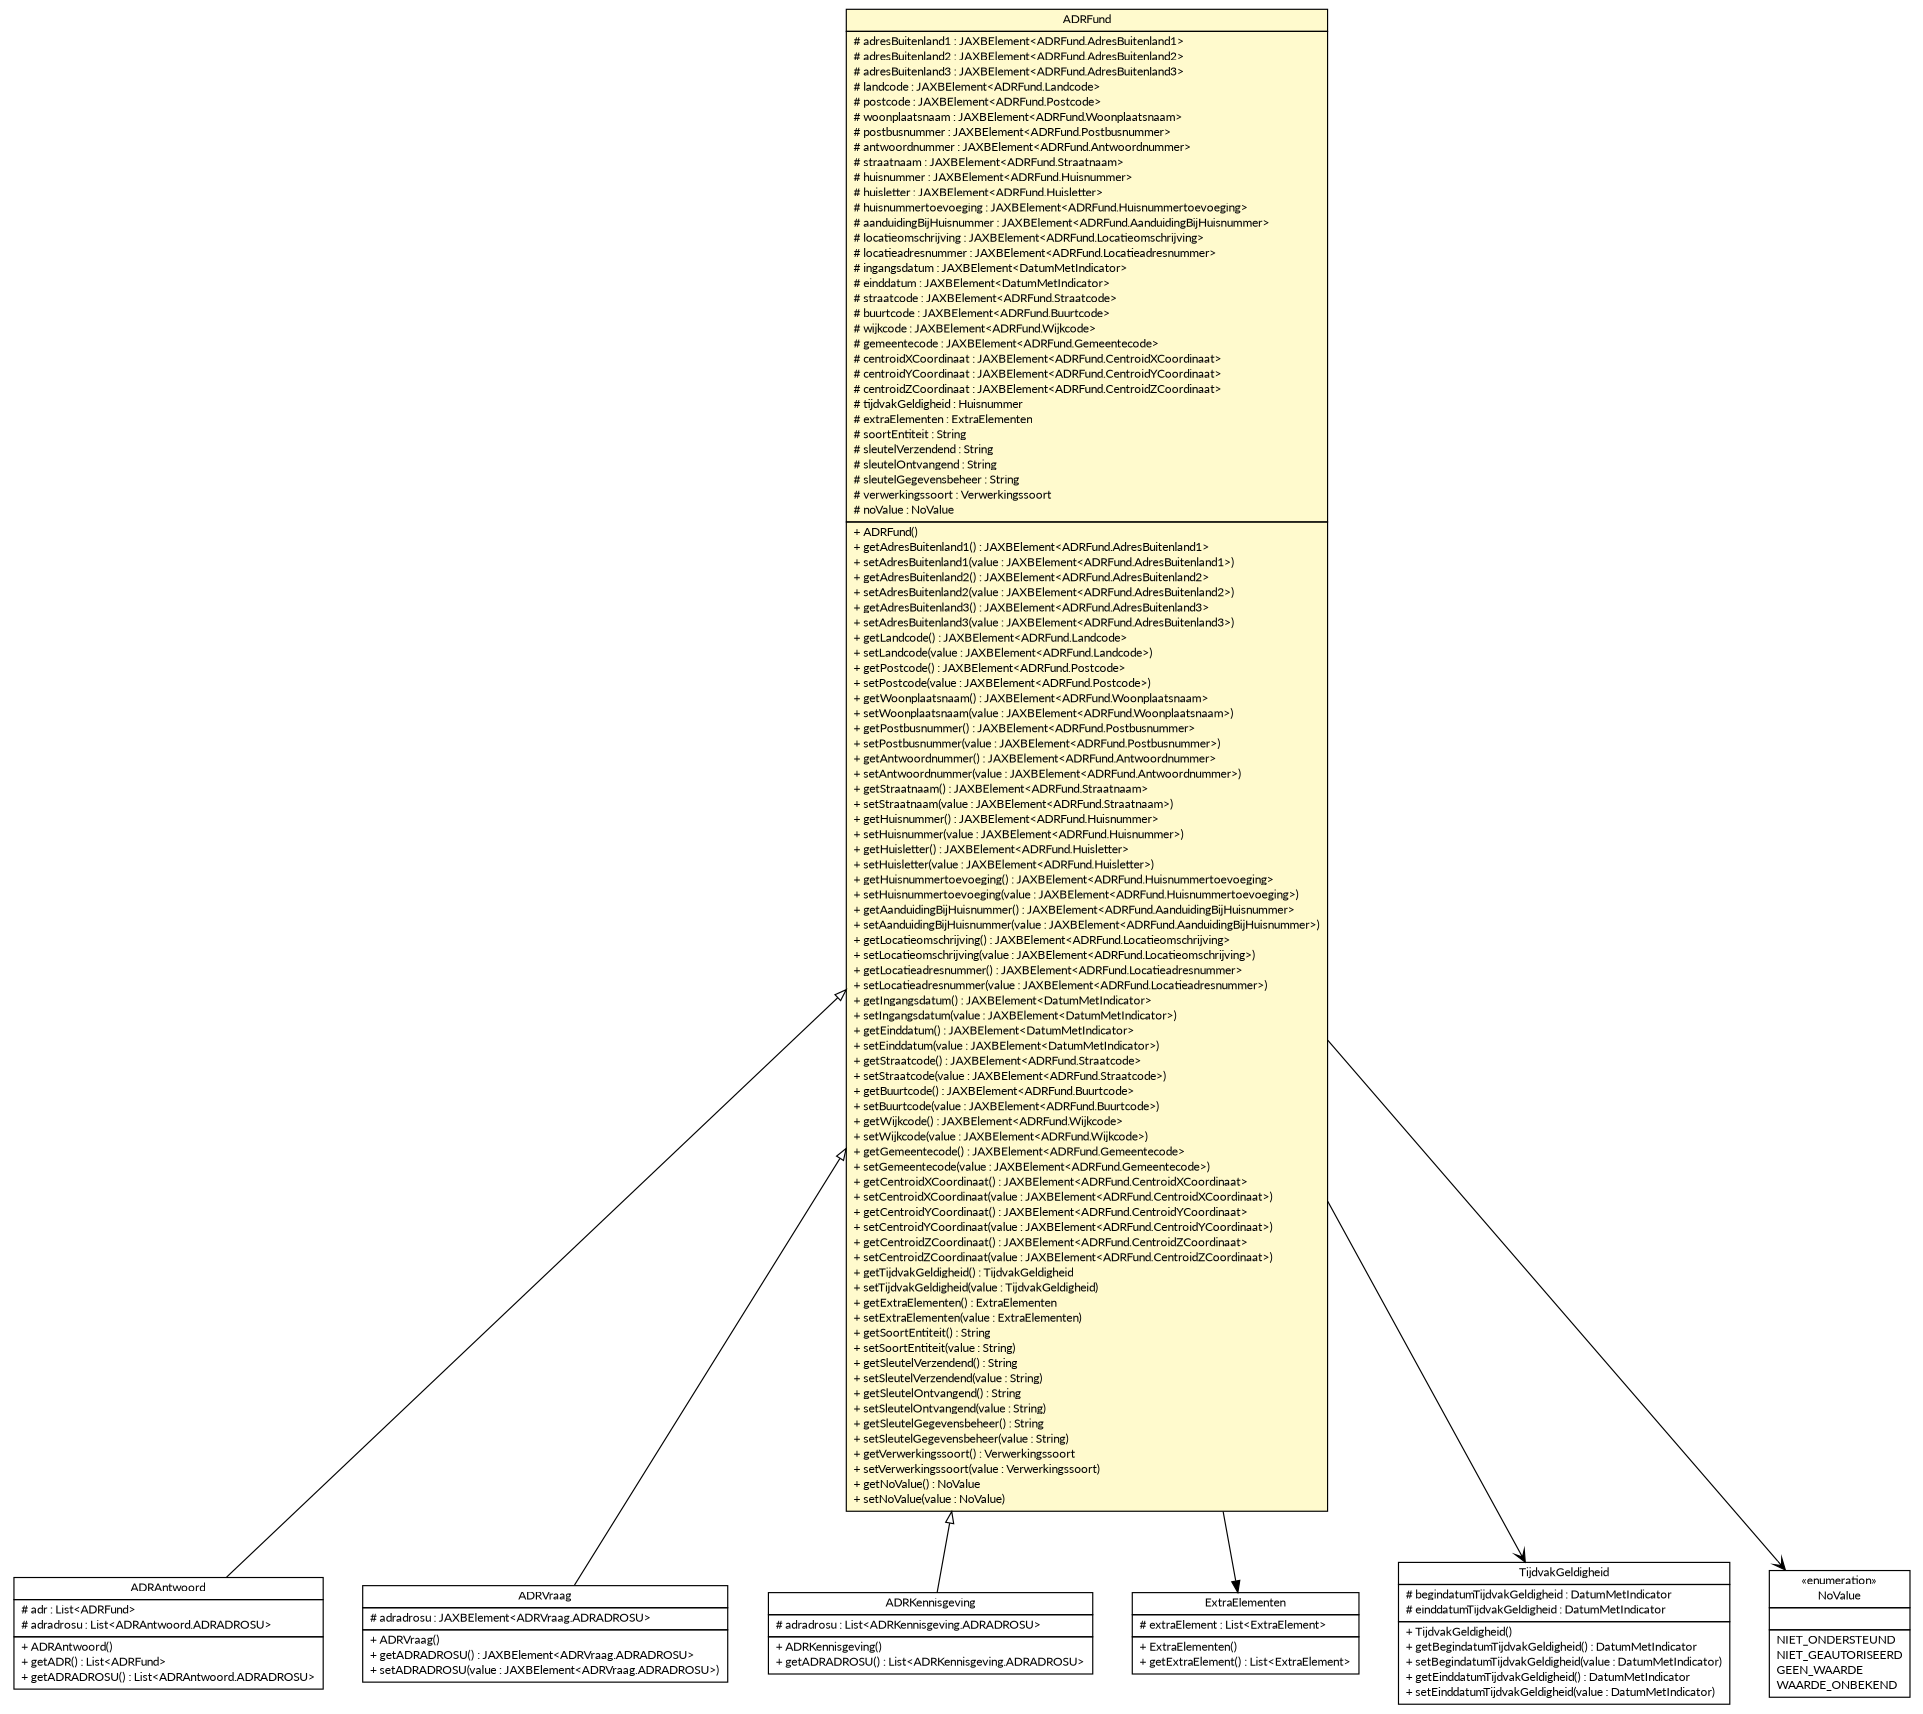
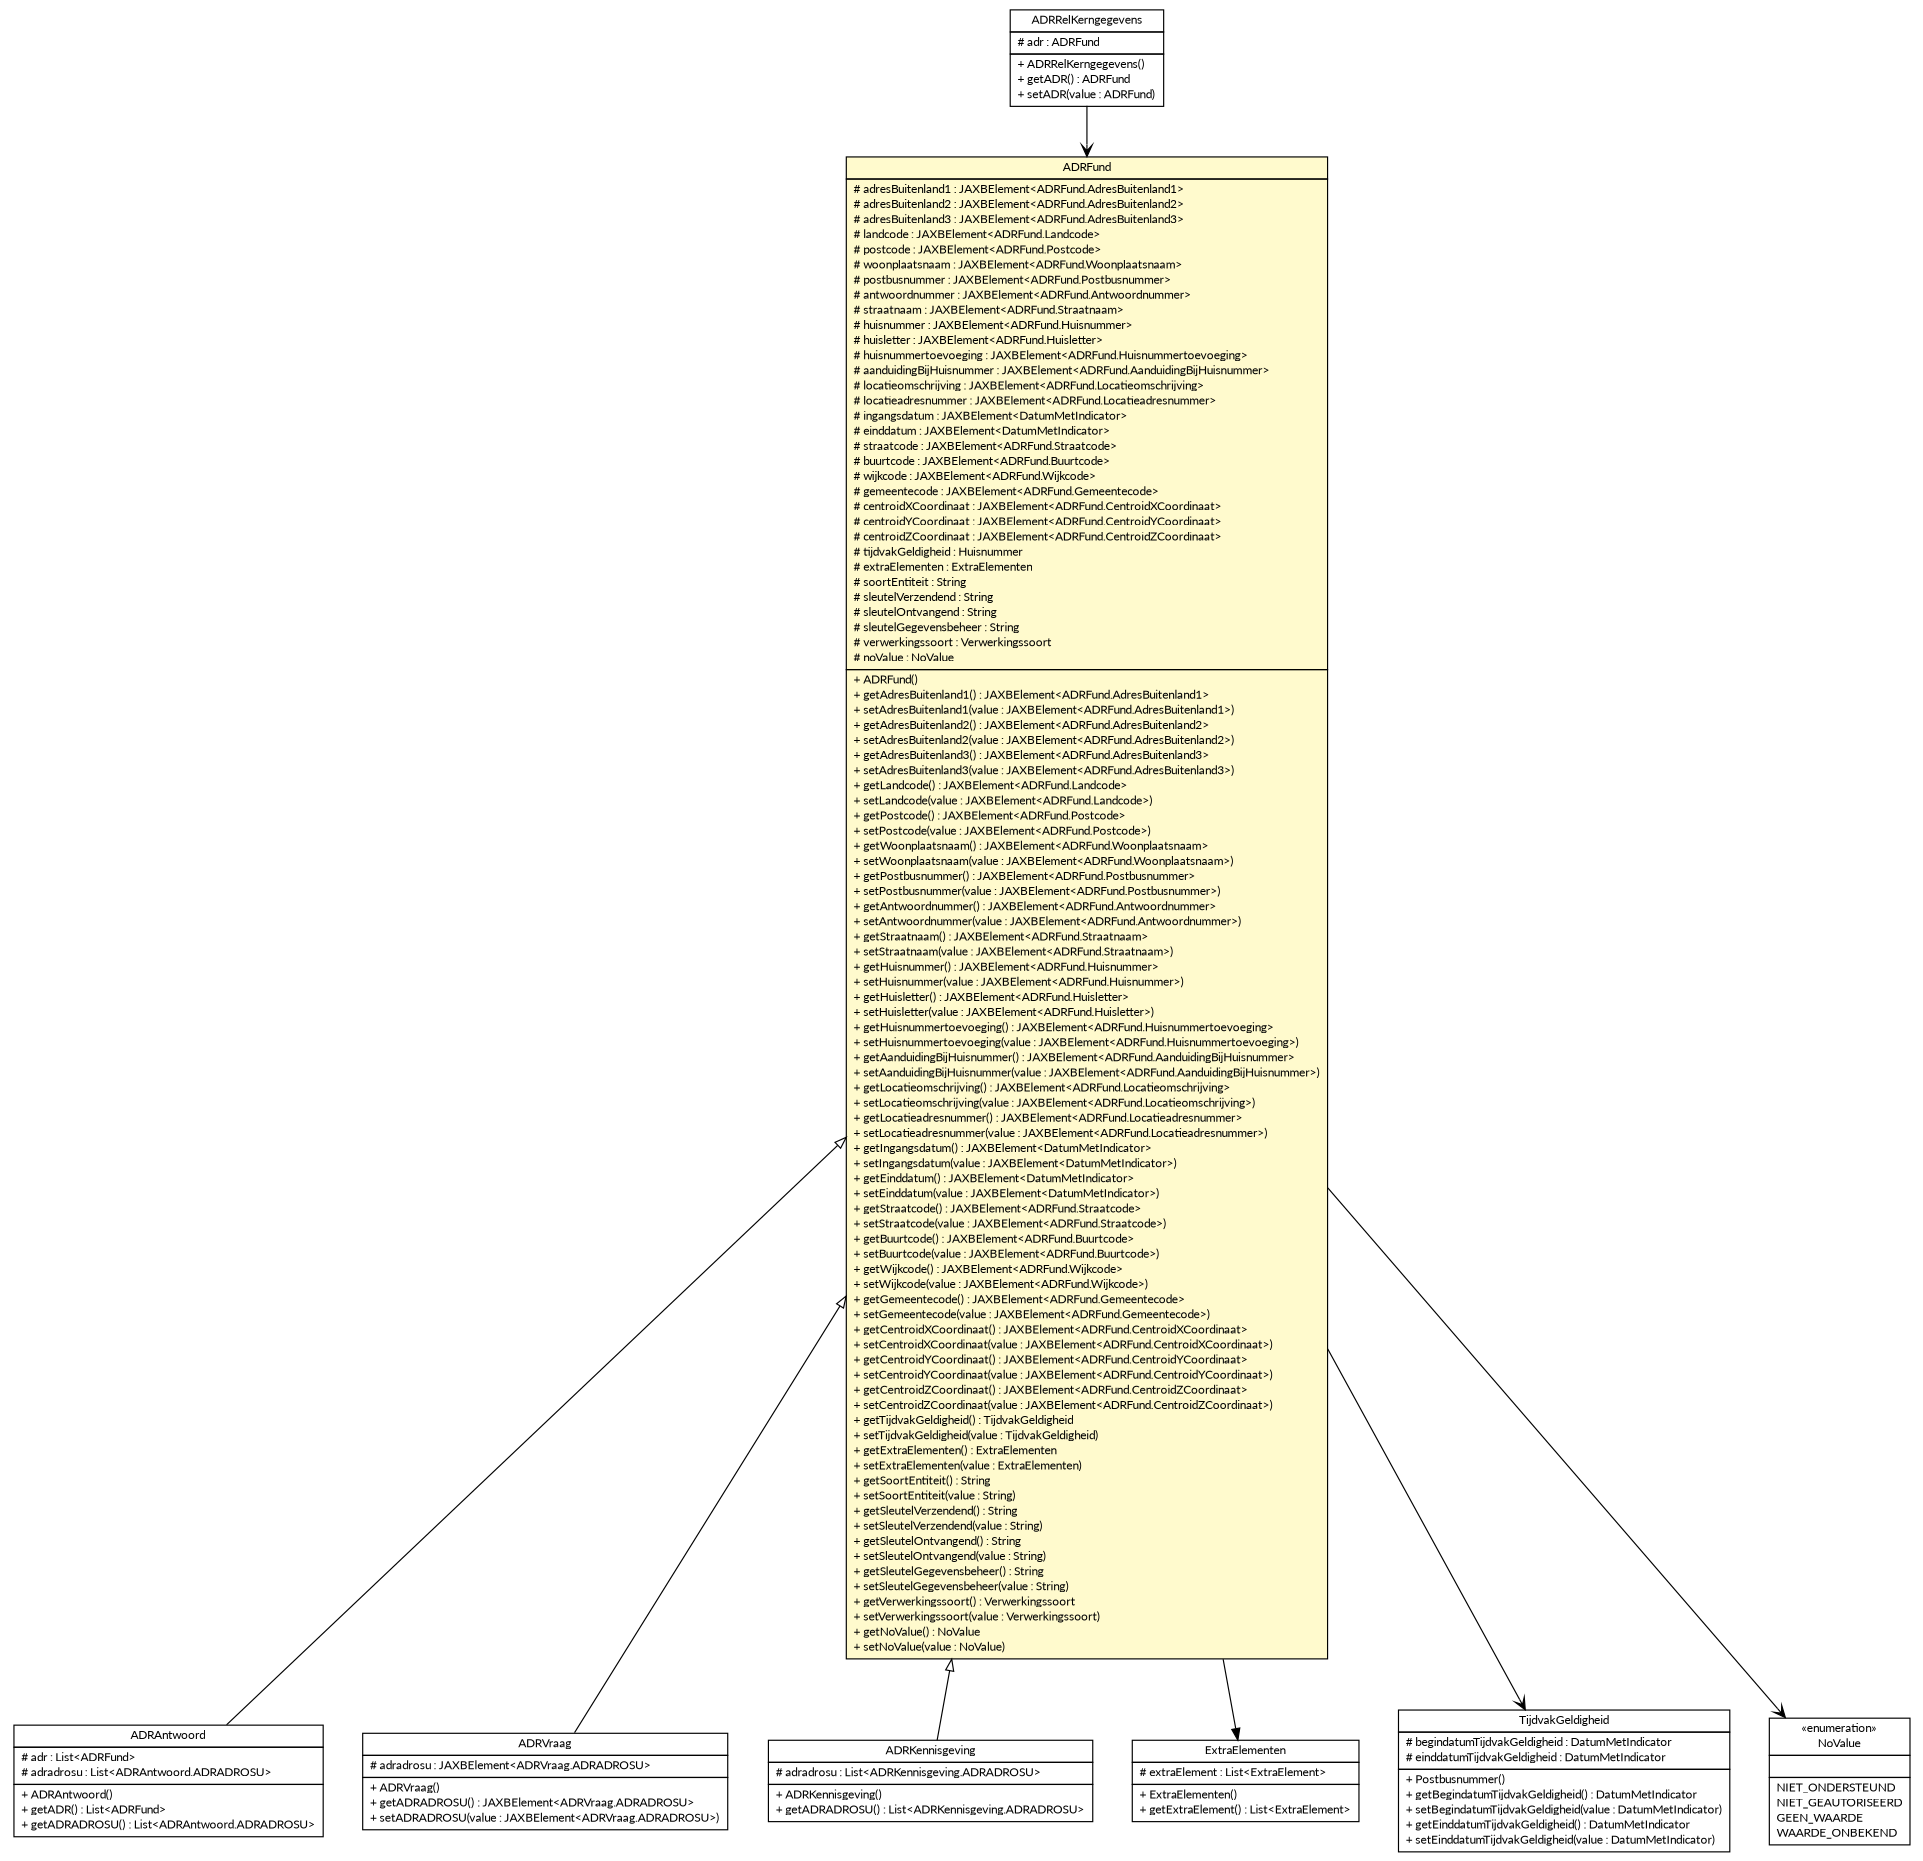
none -> (1087, 58)
(1460, 1632) -> (1456, 1780)
